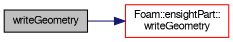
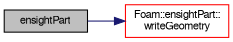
(46, 21) -> (46, 21)
